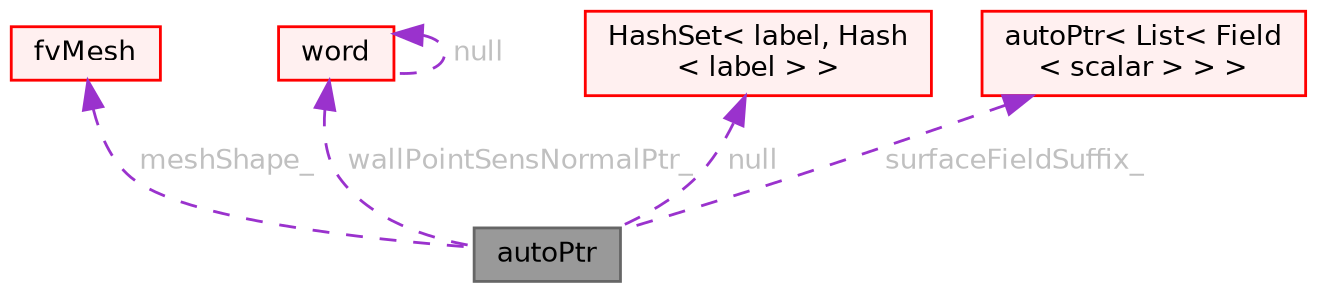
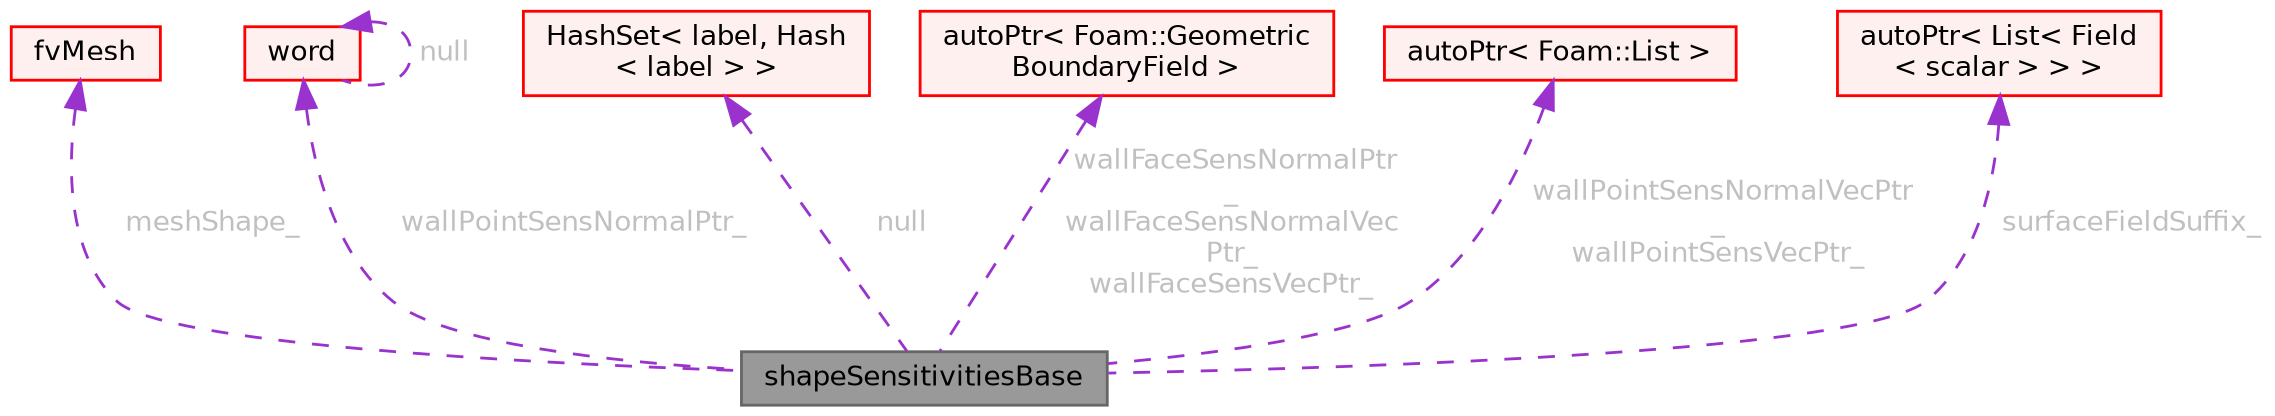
none -> (1127, 53)
none -> (1560, 53)
(547, 255) -> (924, 378)
